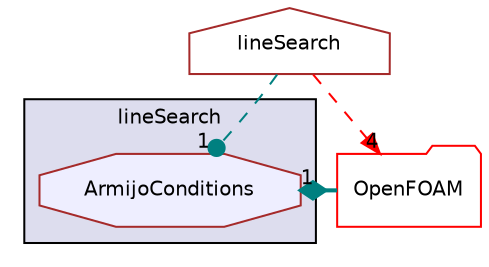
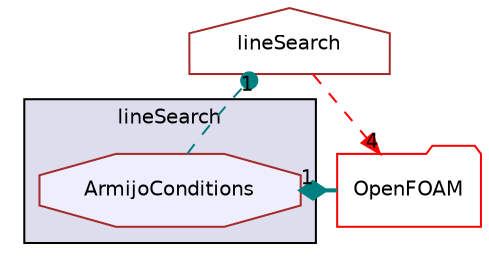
(248, 112) -> (215, 119)
